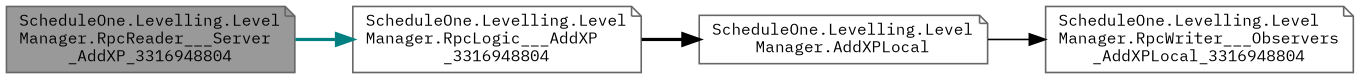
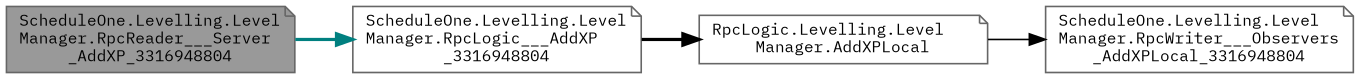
(843, 39) -> (843, 39)
